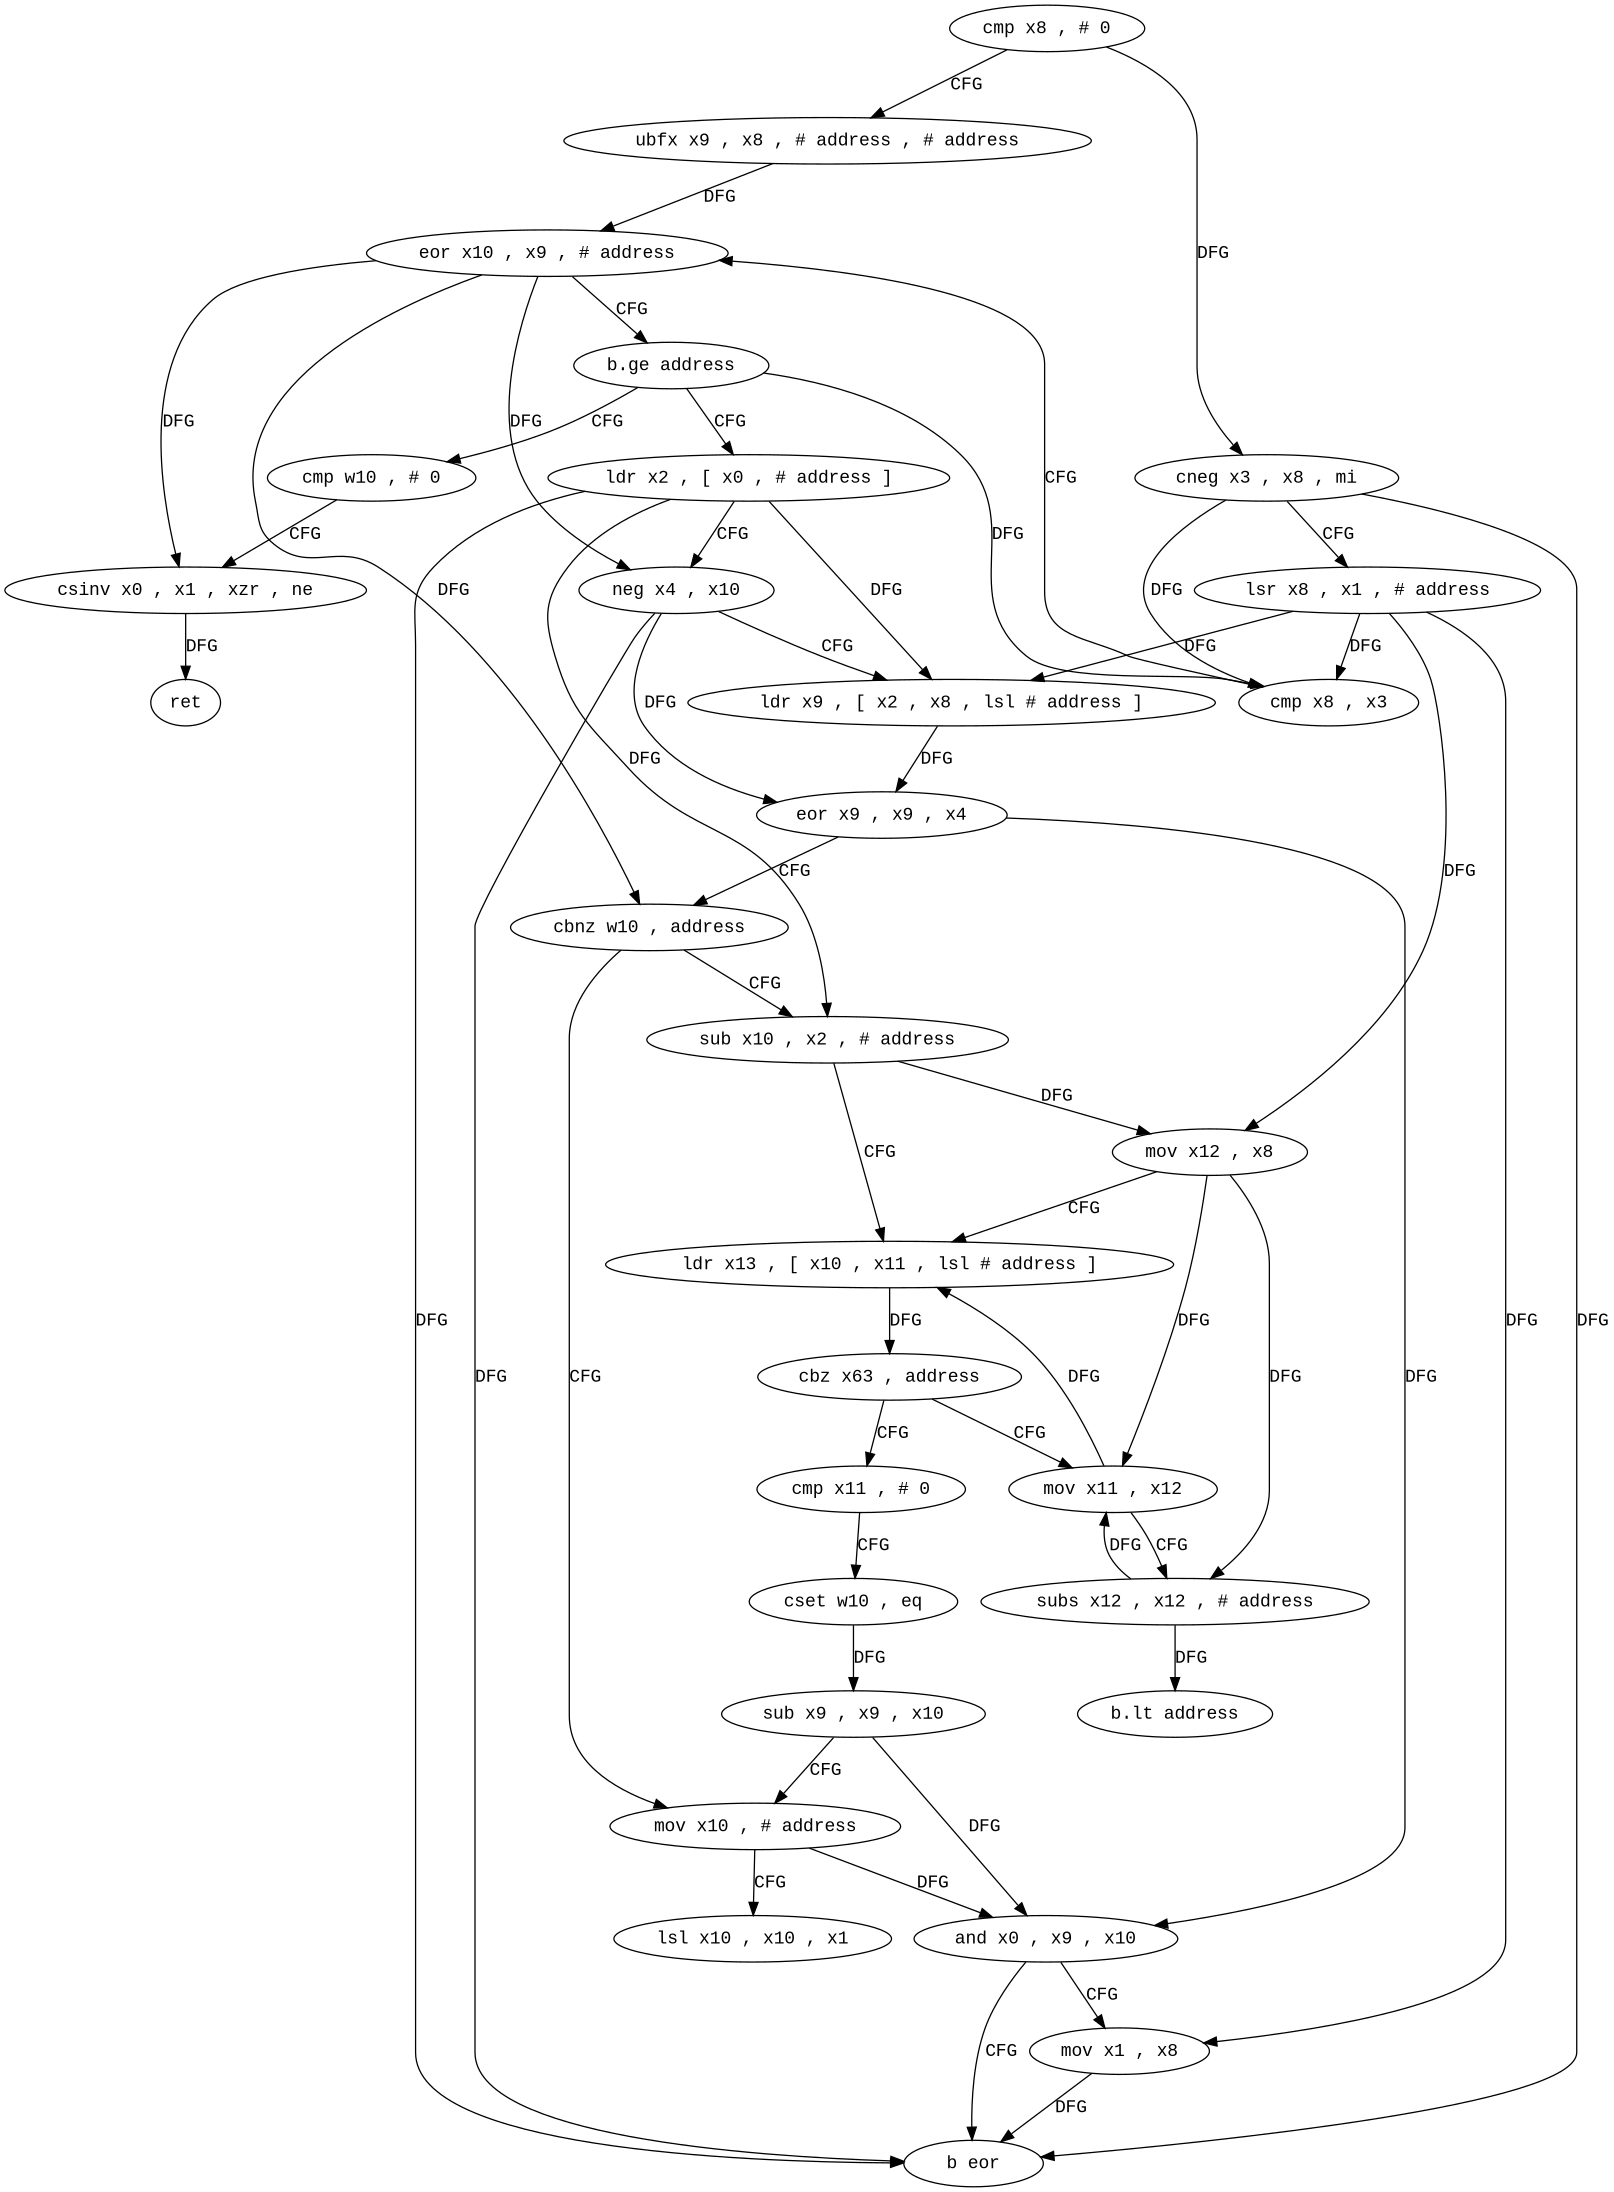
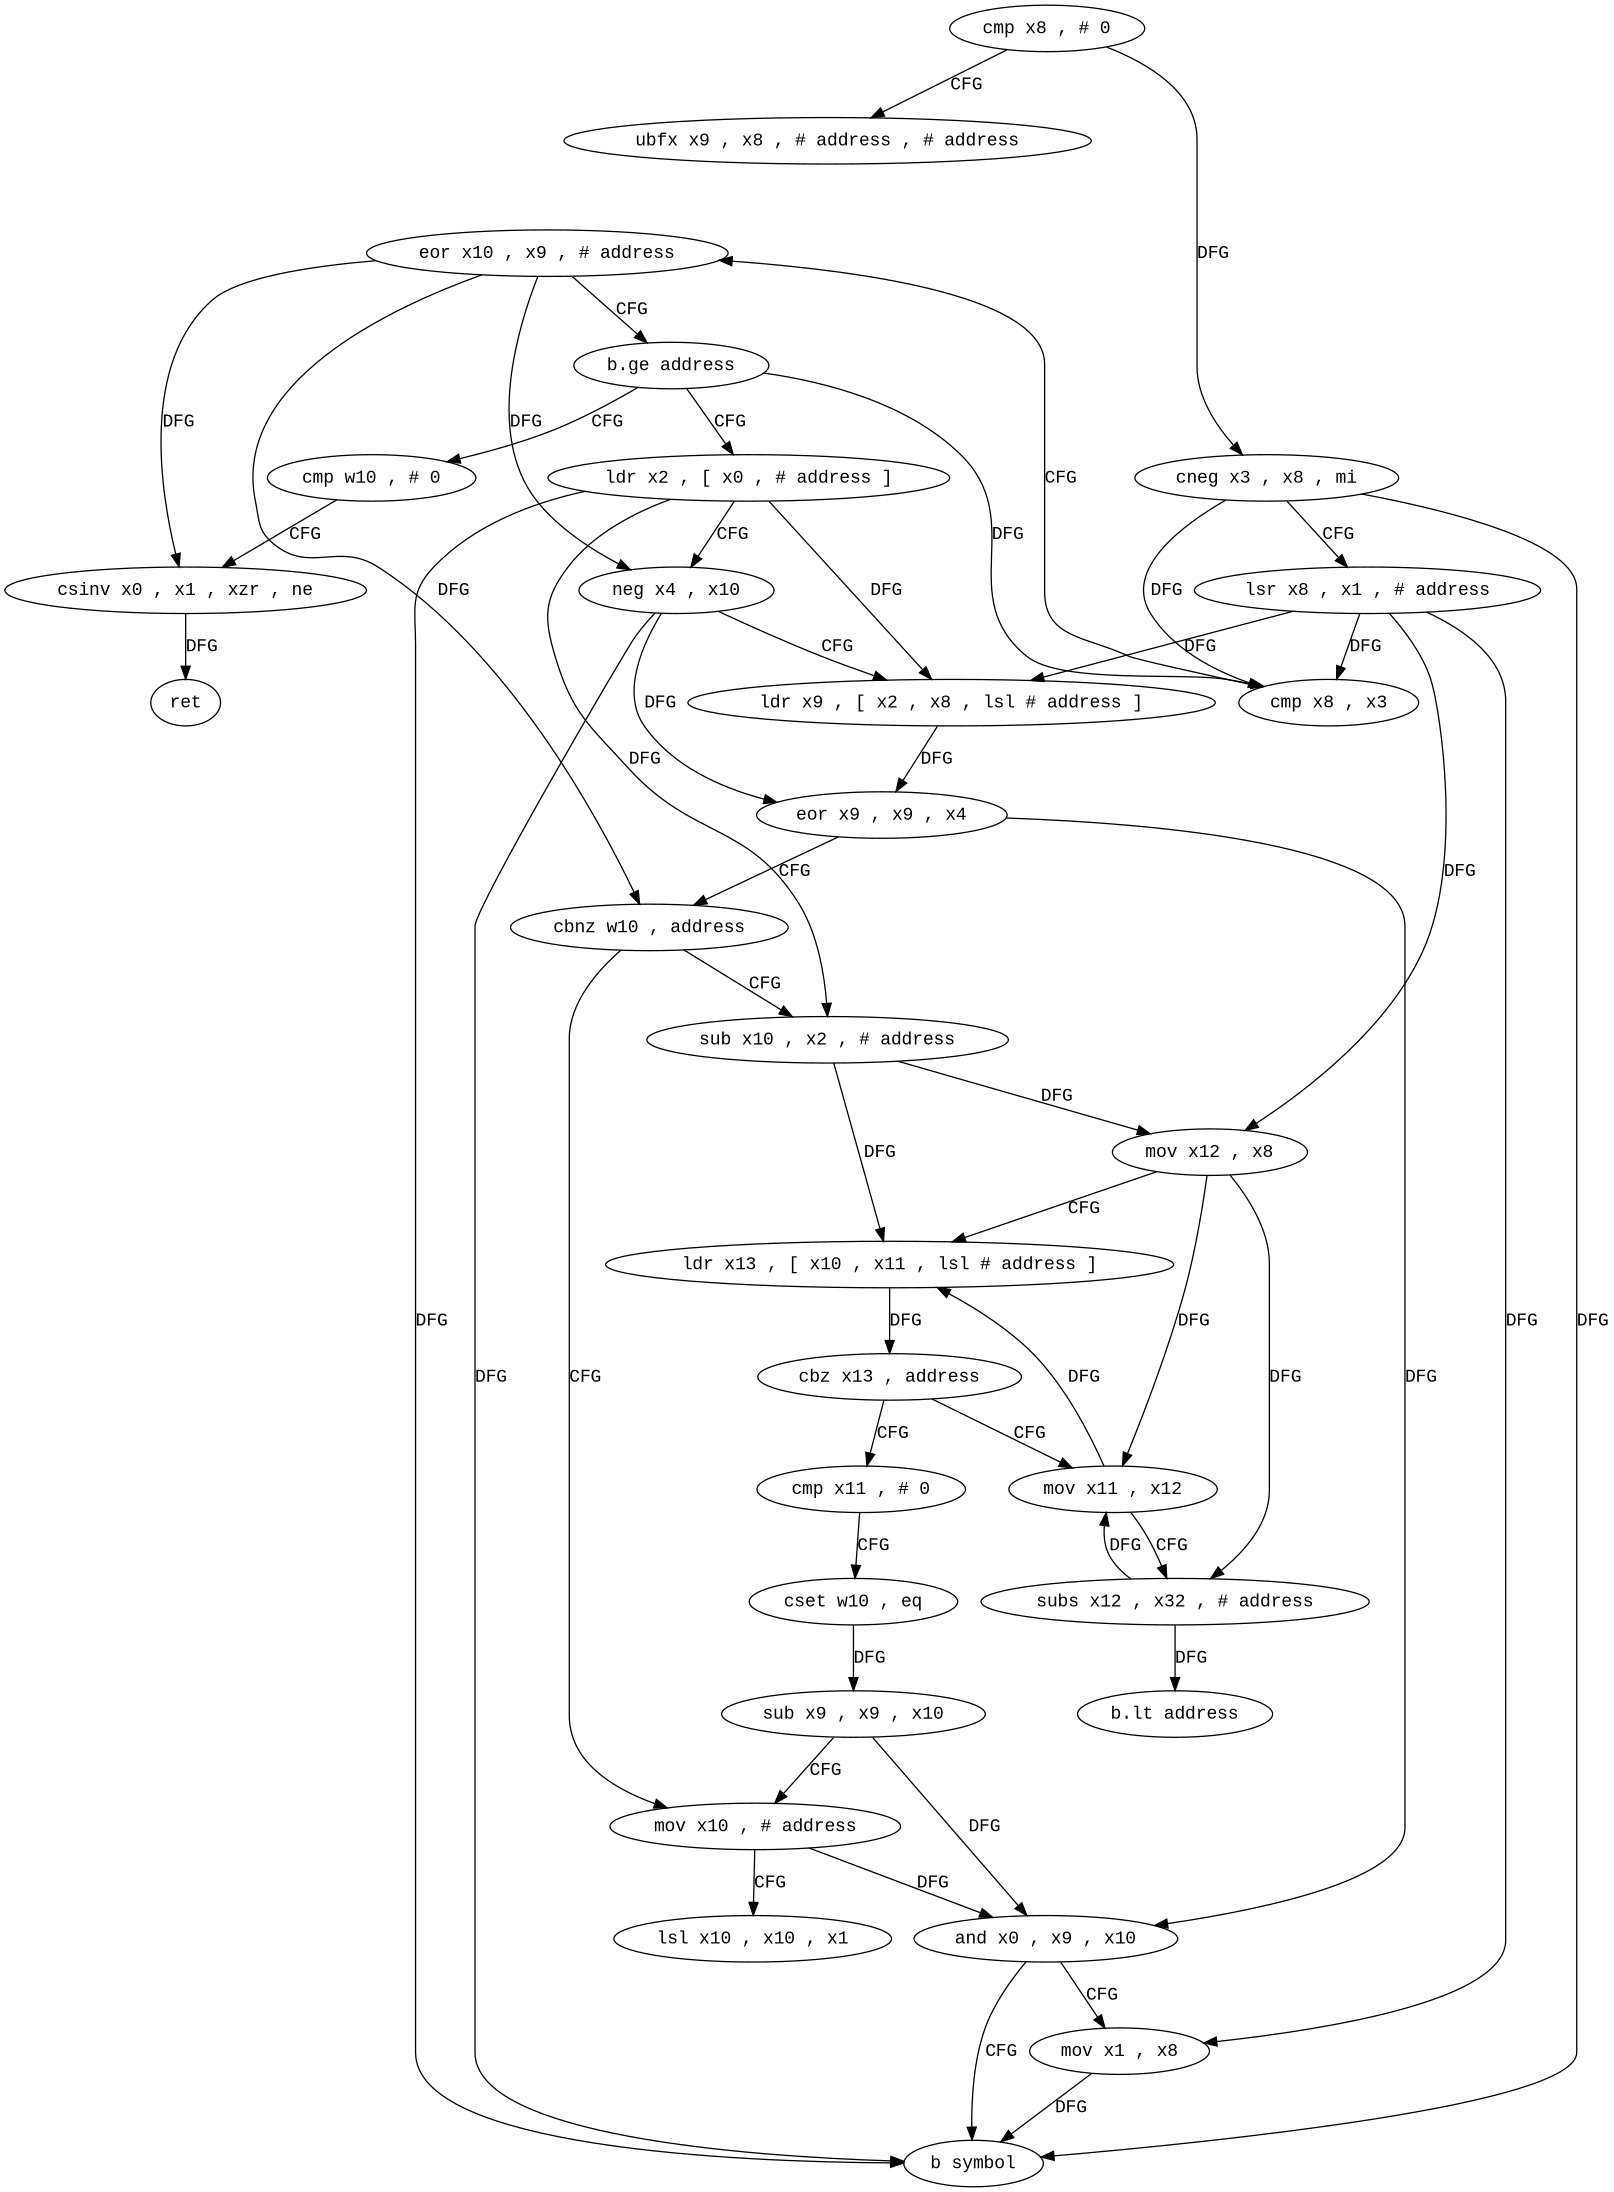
(693, 195) -> none
(880, 1152) -> (880, 1152)
(890, 1377) -> (890, 1377)
(1175, 1602) -> (1175, 1602)
(974, 2164) -> (974, 2164)
